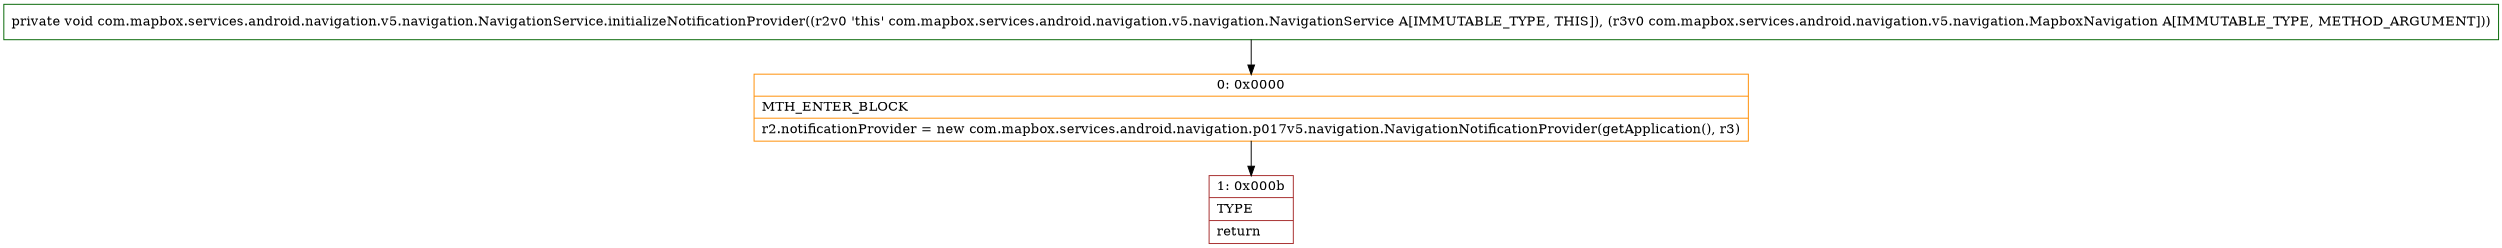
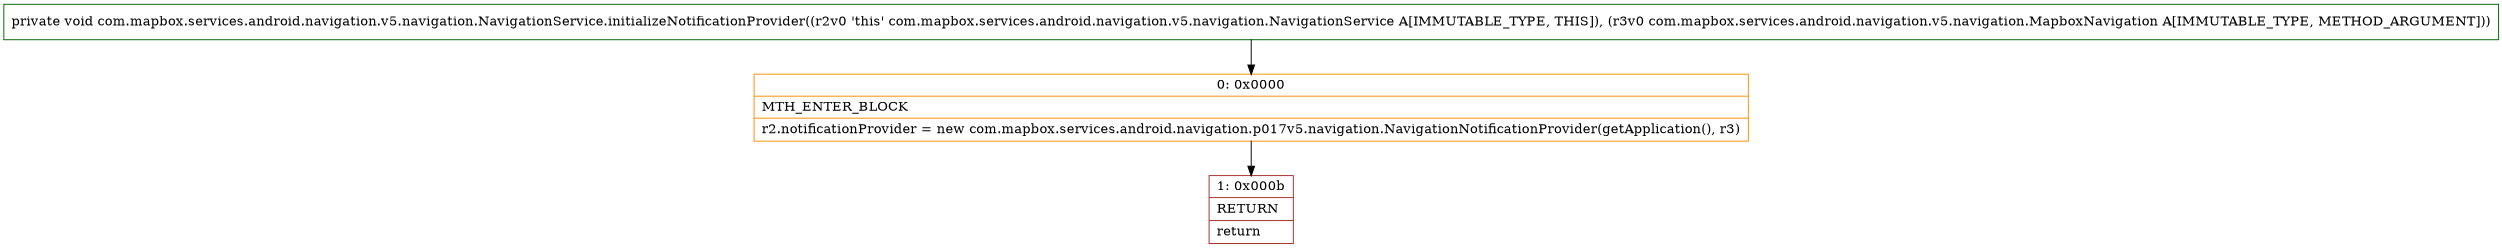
(1235, 209) -> (1248, 209)
